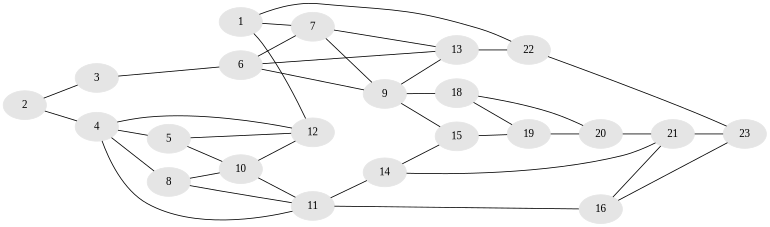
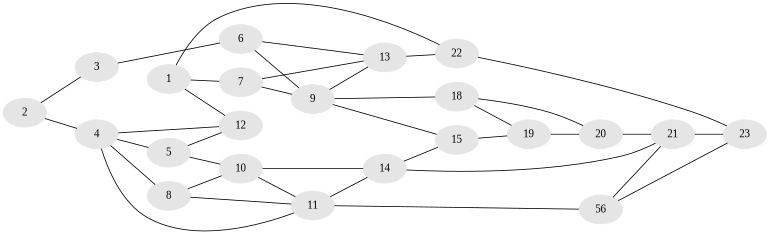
(277, 46) -> none
(277, 151) -> (313, 169)
(601, 209) -> (601, 209)
